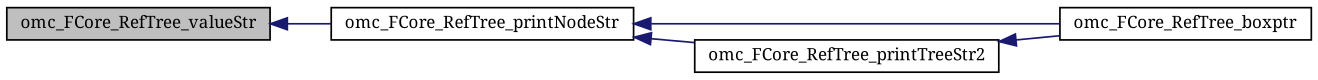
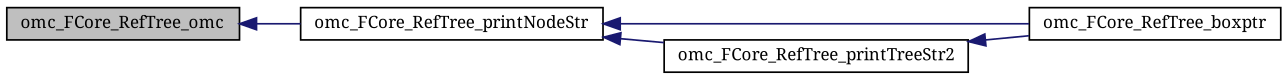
(138, 24) -> (123, 24)
